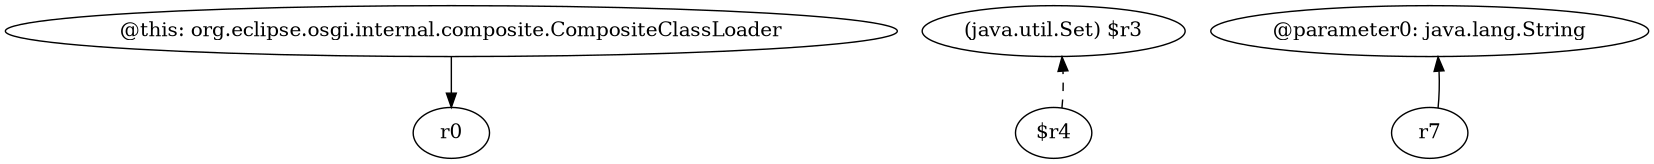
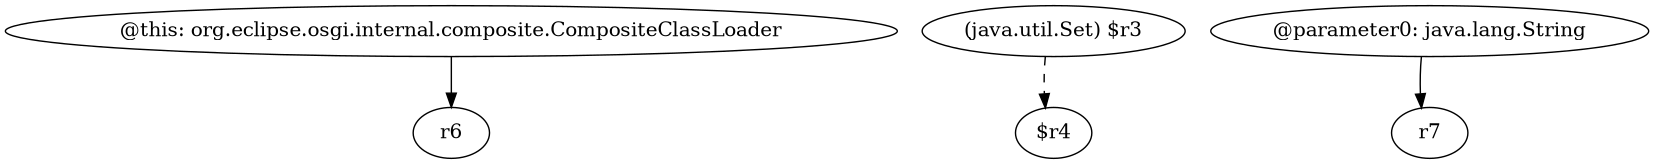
(1063, 90) -> (1044, 75)
(1439, 90) -> (1420, 75)
(451, 133) -> (451, 133)
